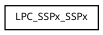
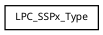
(52, 18) -> (52, 18)
